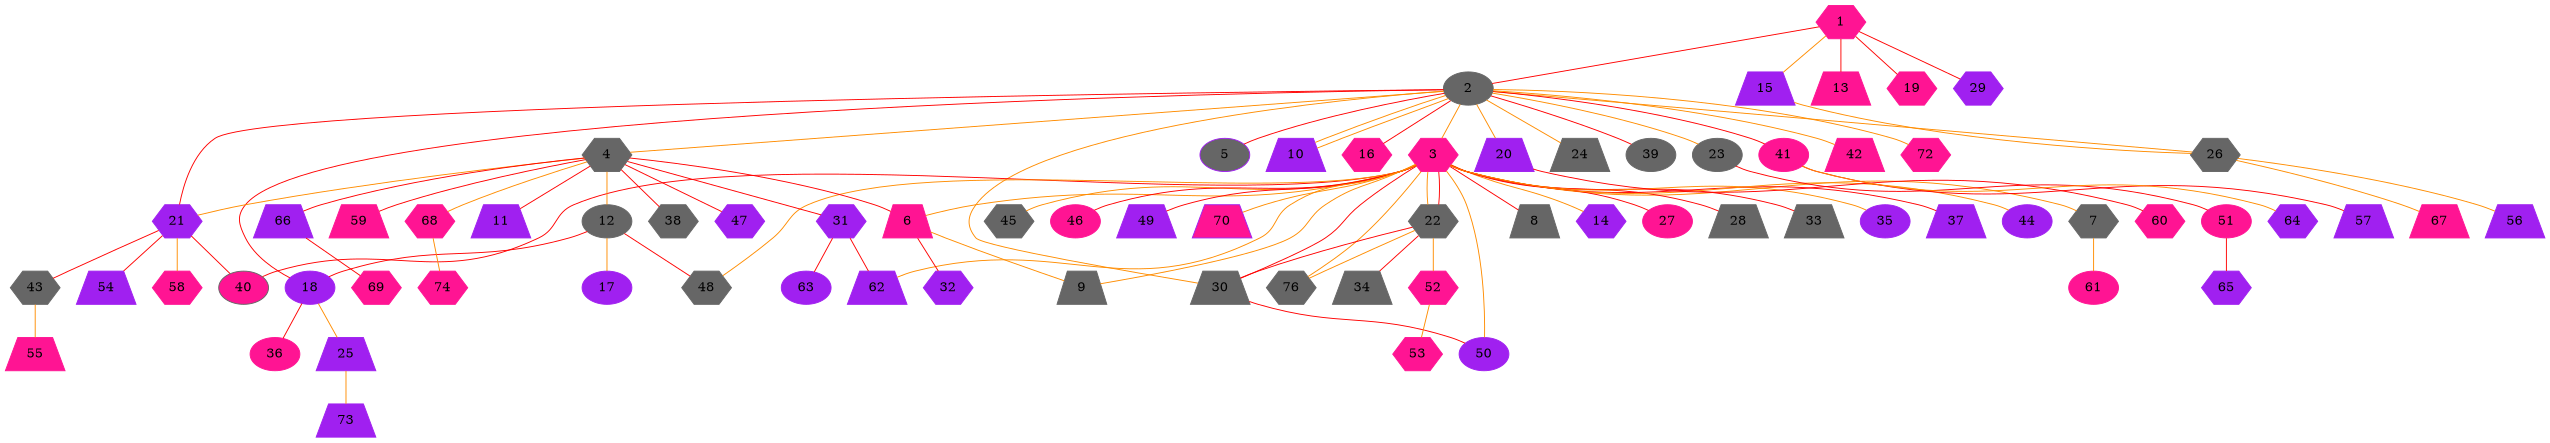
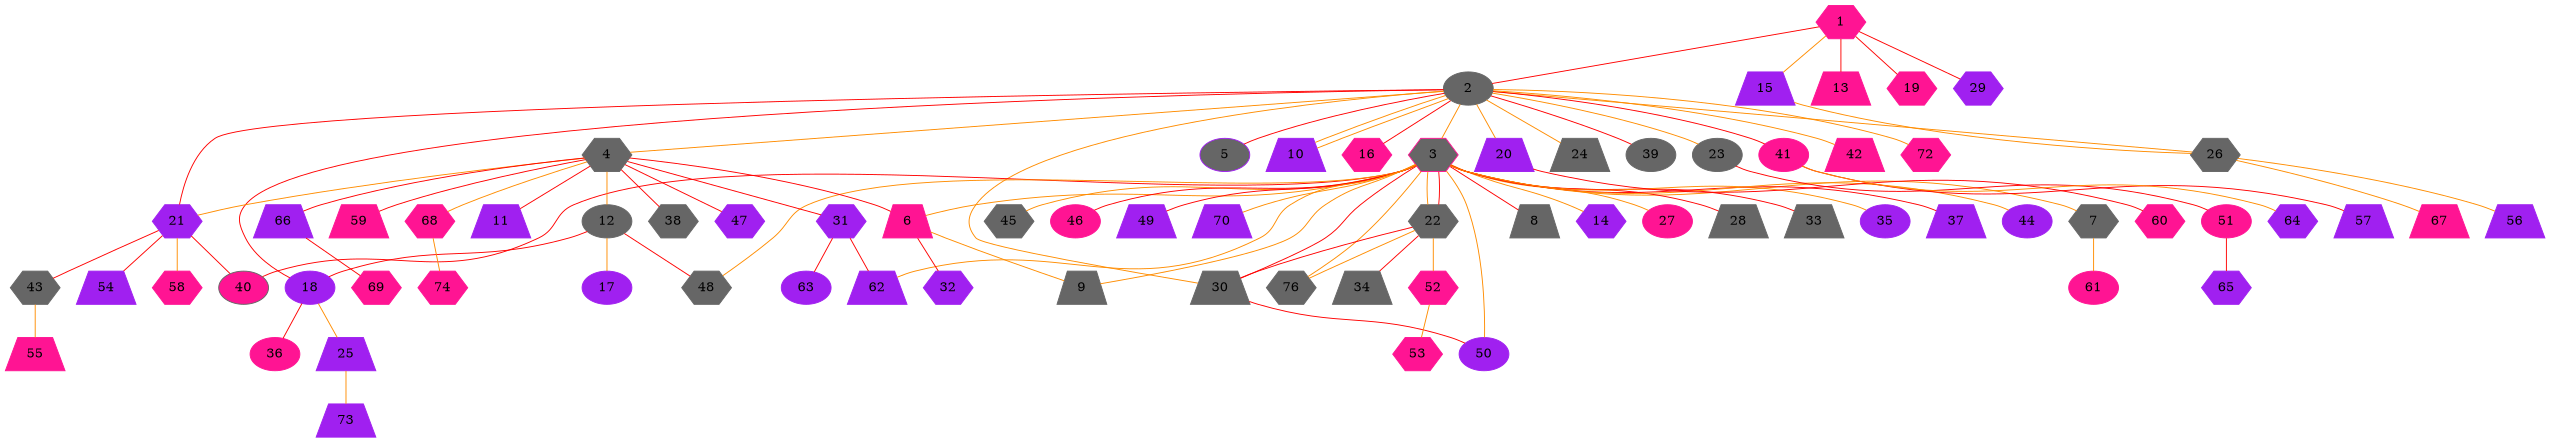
(1433, 155) -> (1433, 155)
(1550, 188) -> (1550, 188)
(1222, 221) -> (1222, 221)
